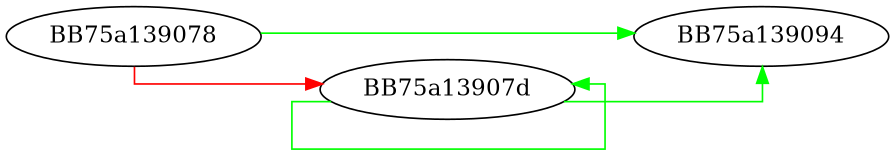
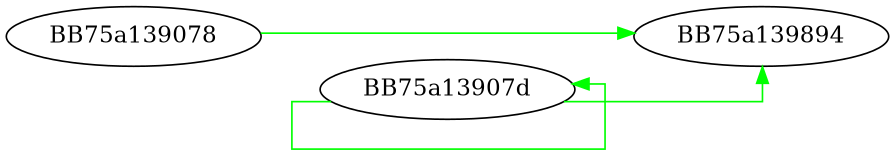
(761, 36) -> (761, 36)
(212, 84) -> none
